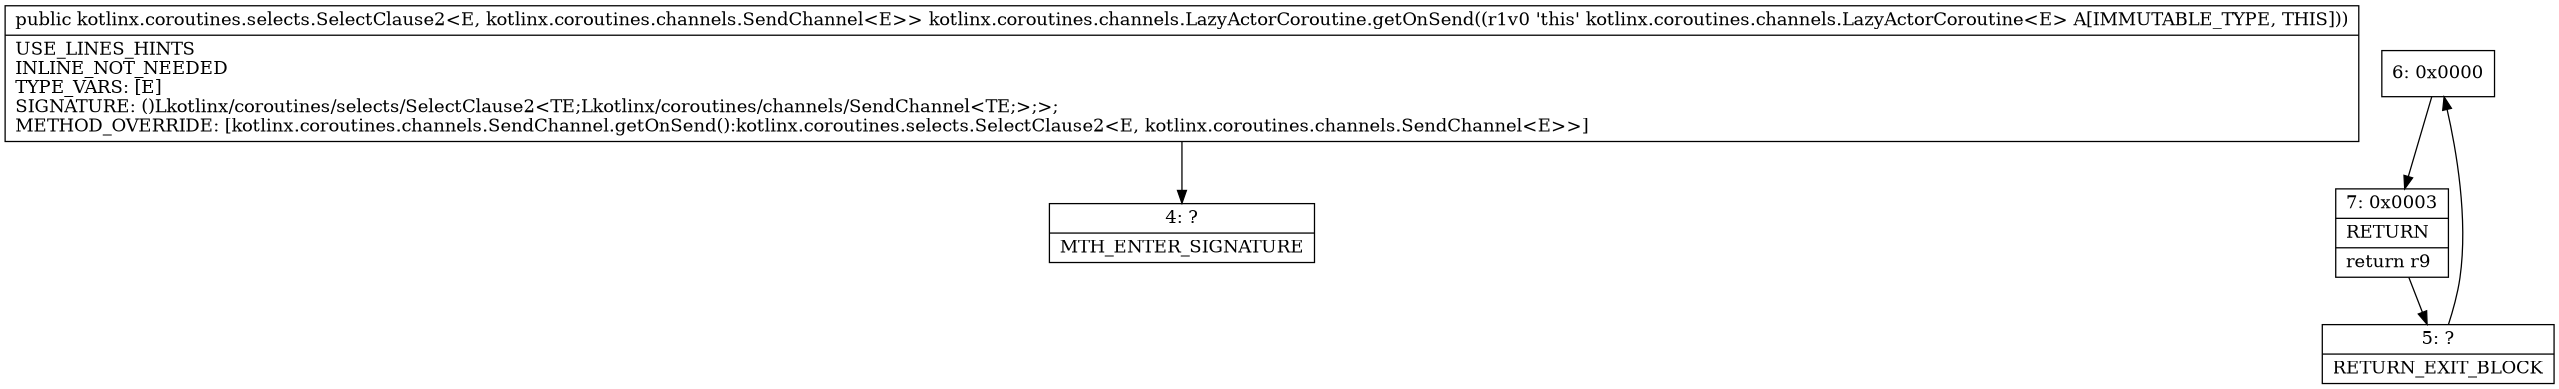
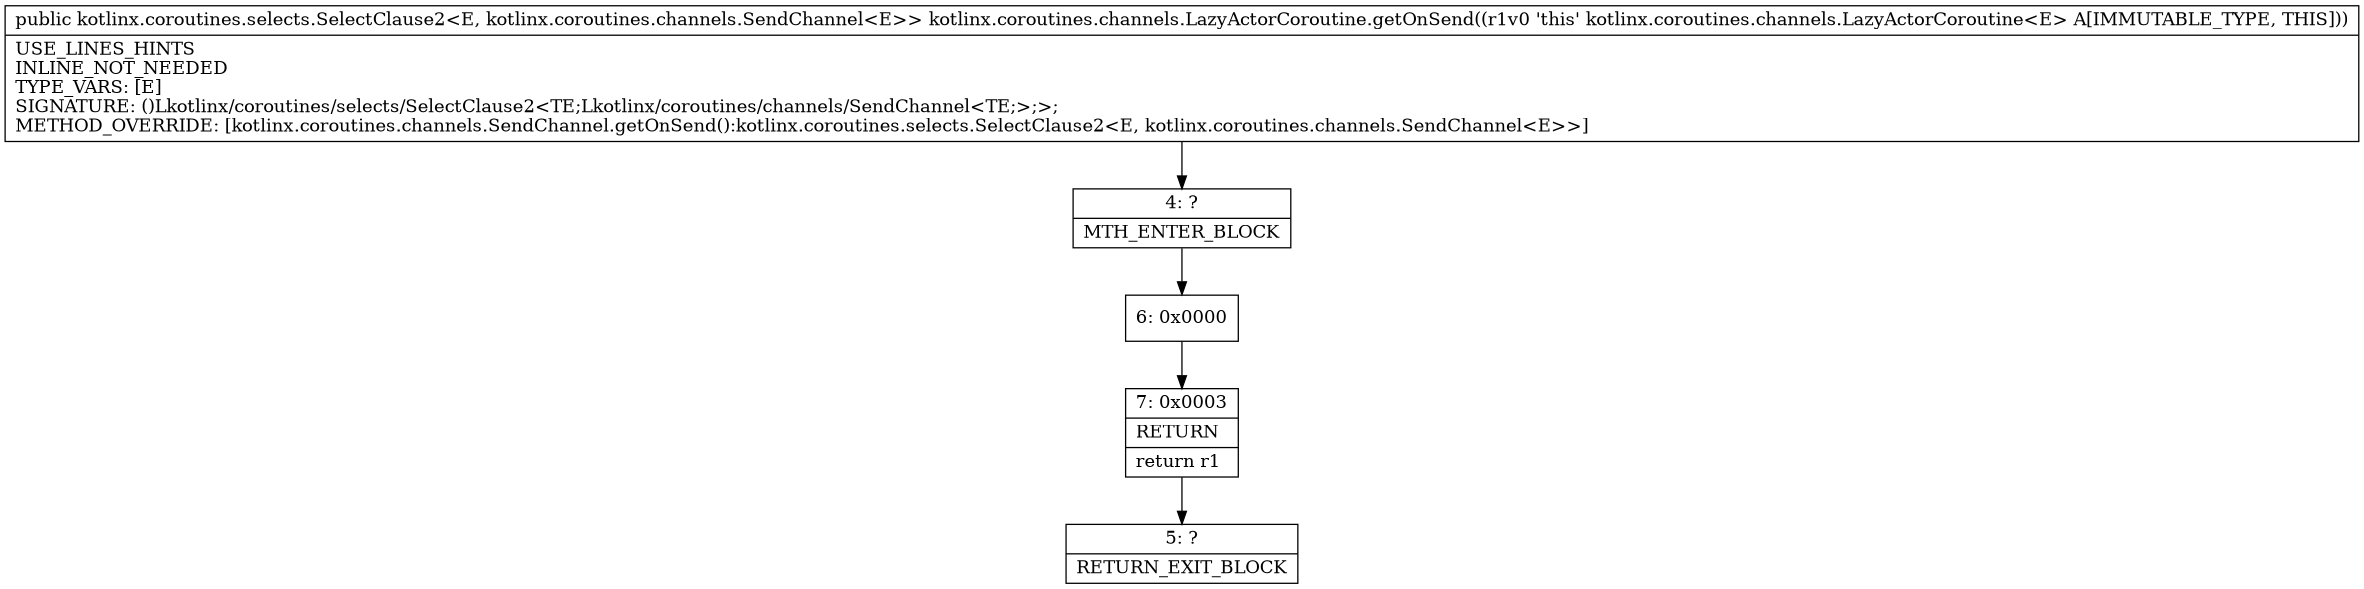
(2462, 217) -> (1182, 265)
(1182, 247) -> (1182, 232)
(2389, 262) -> (1179, 462)
